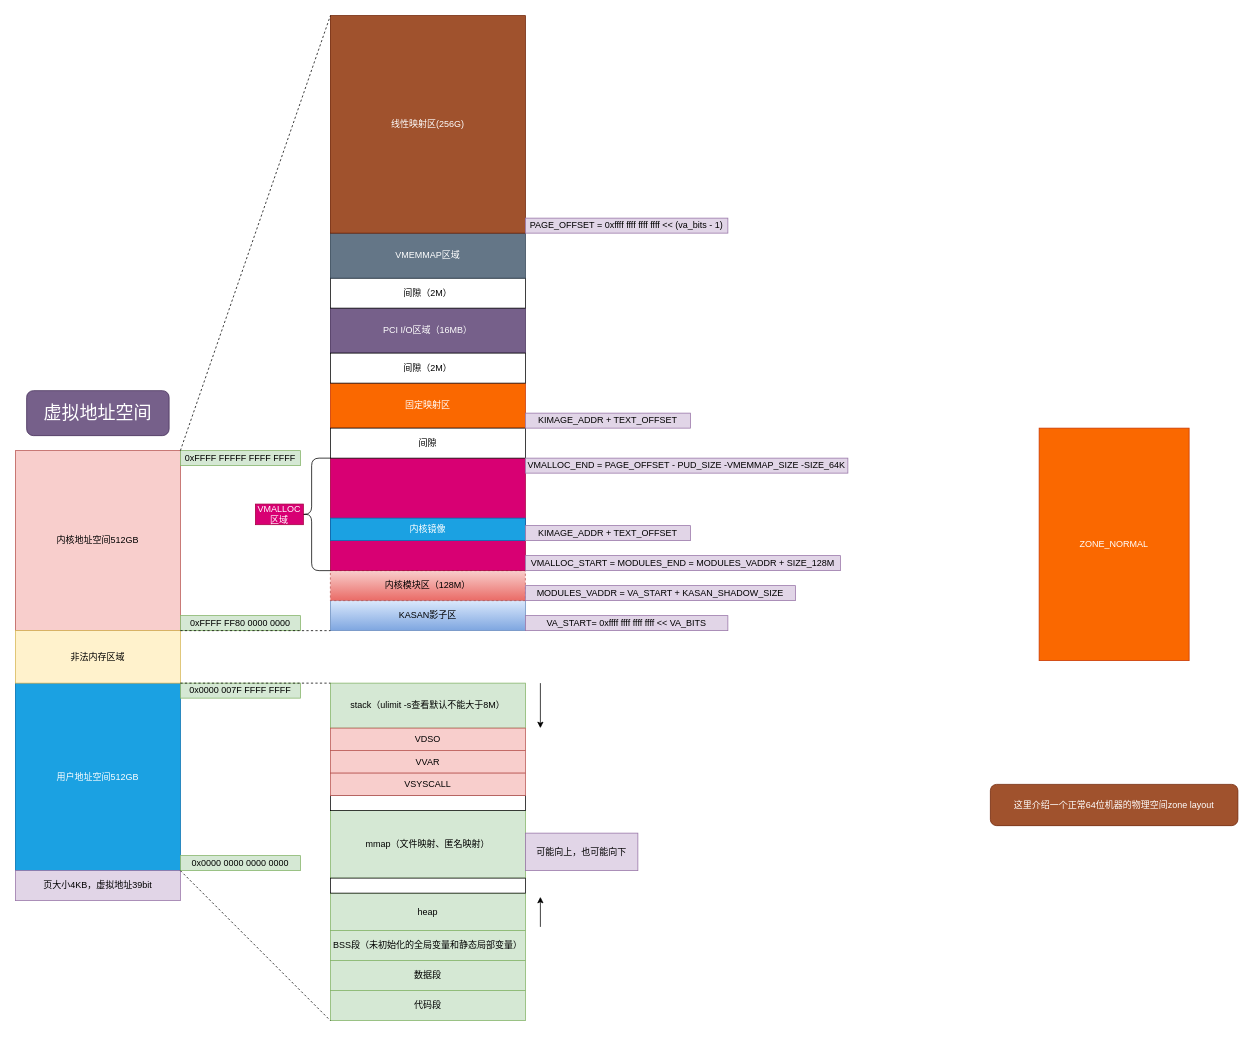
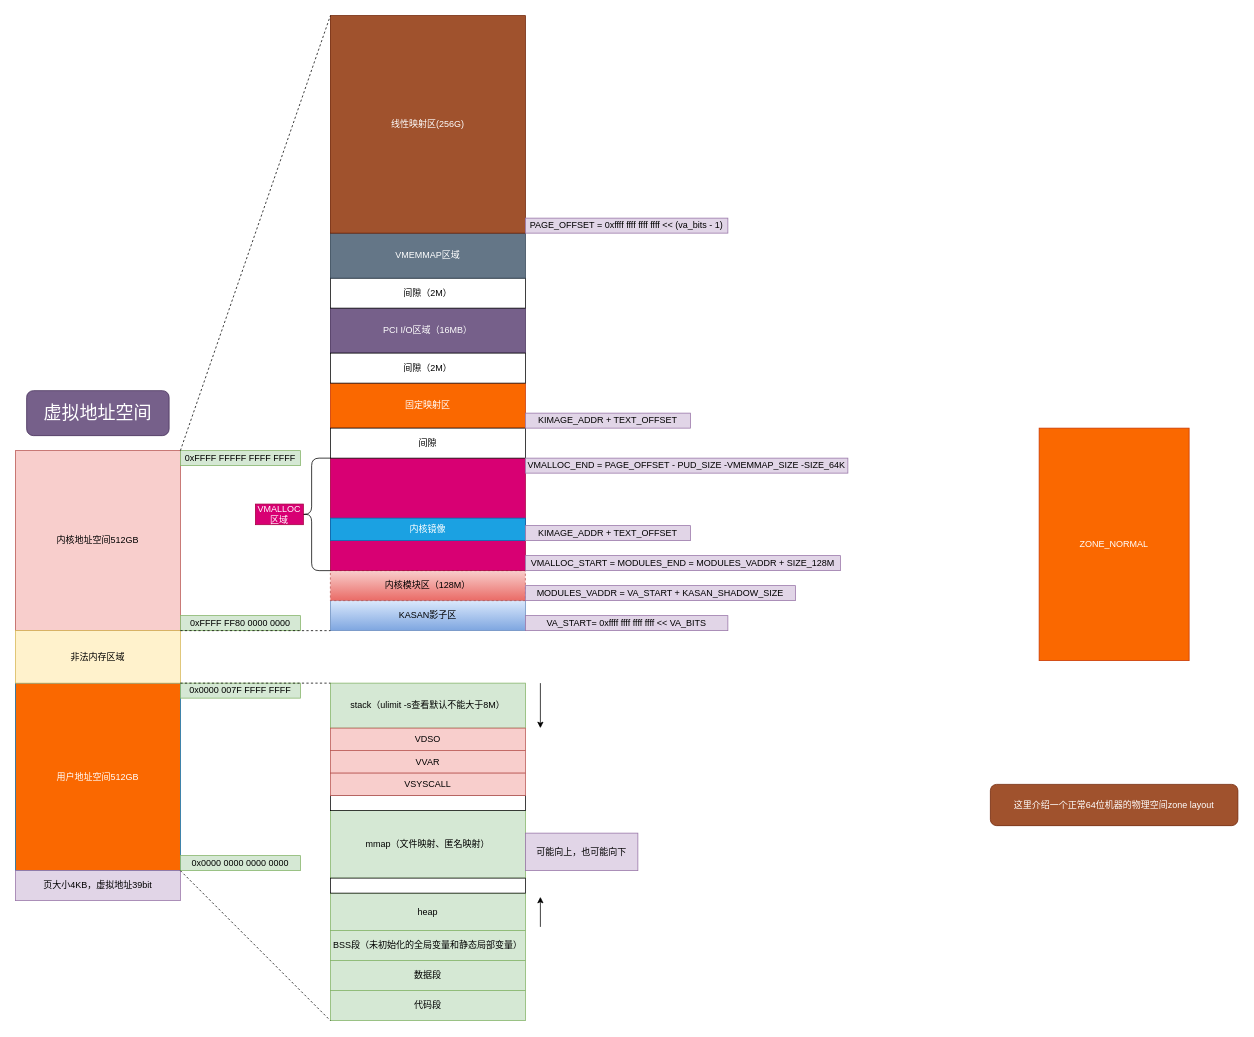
(98, 777) -> (98, 777)
